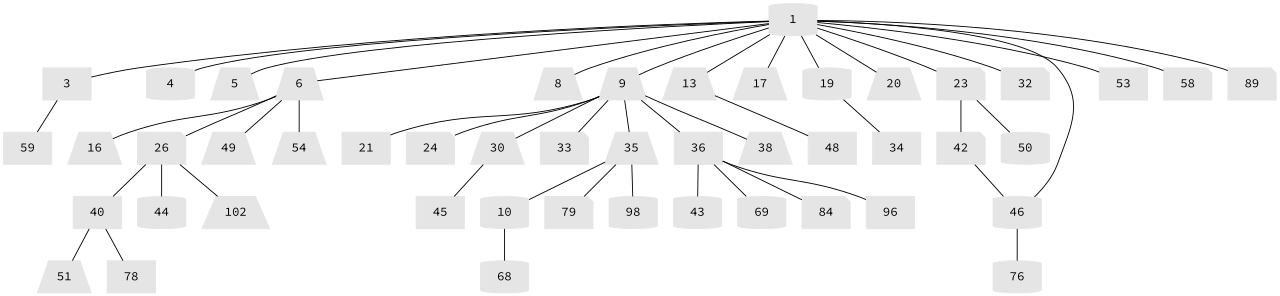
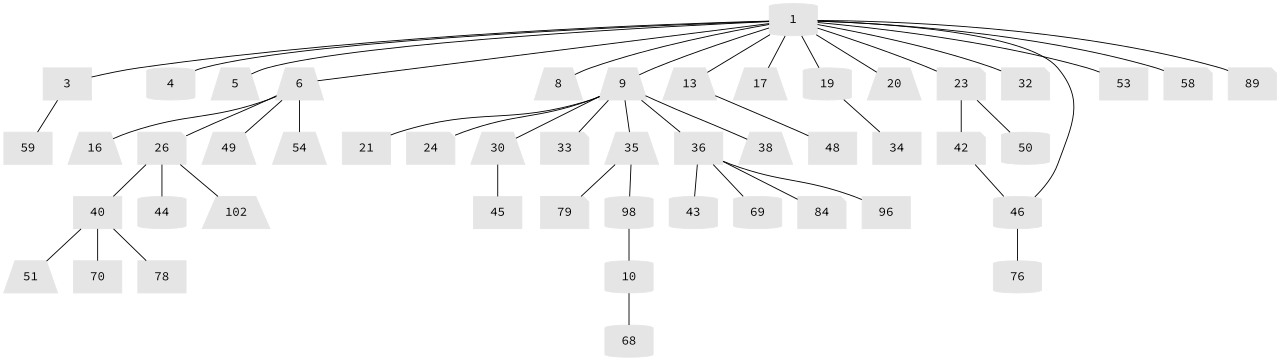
(567, 181) -> (629, 245)
none -> (98, 277)
